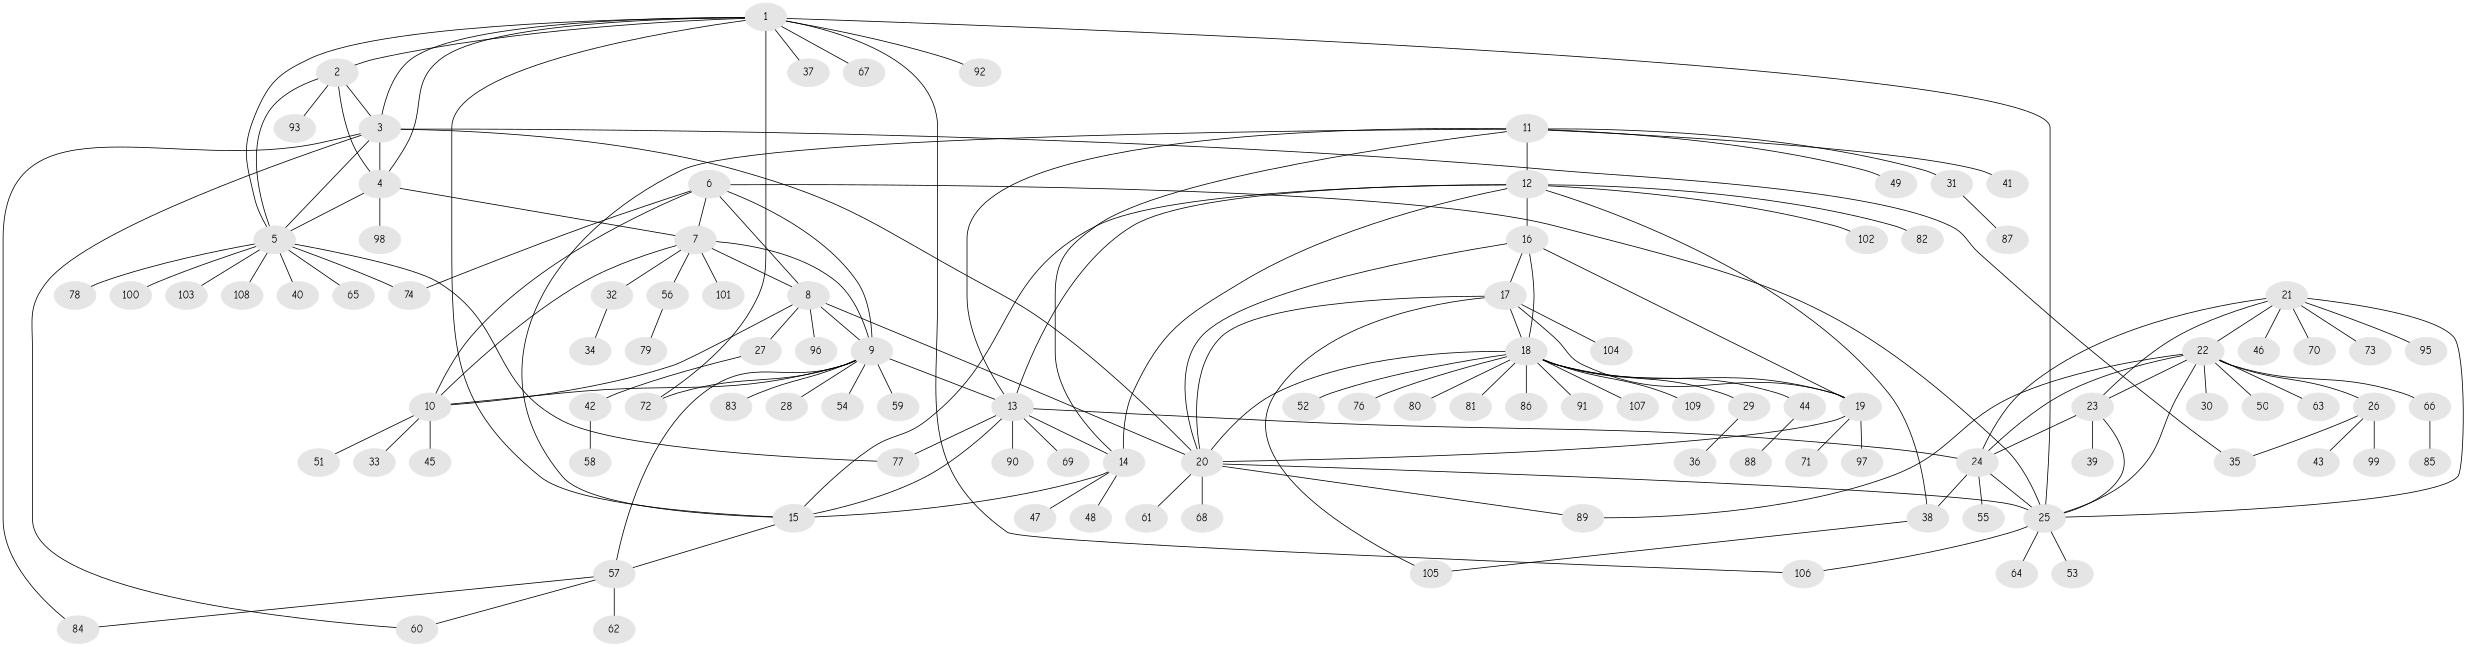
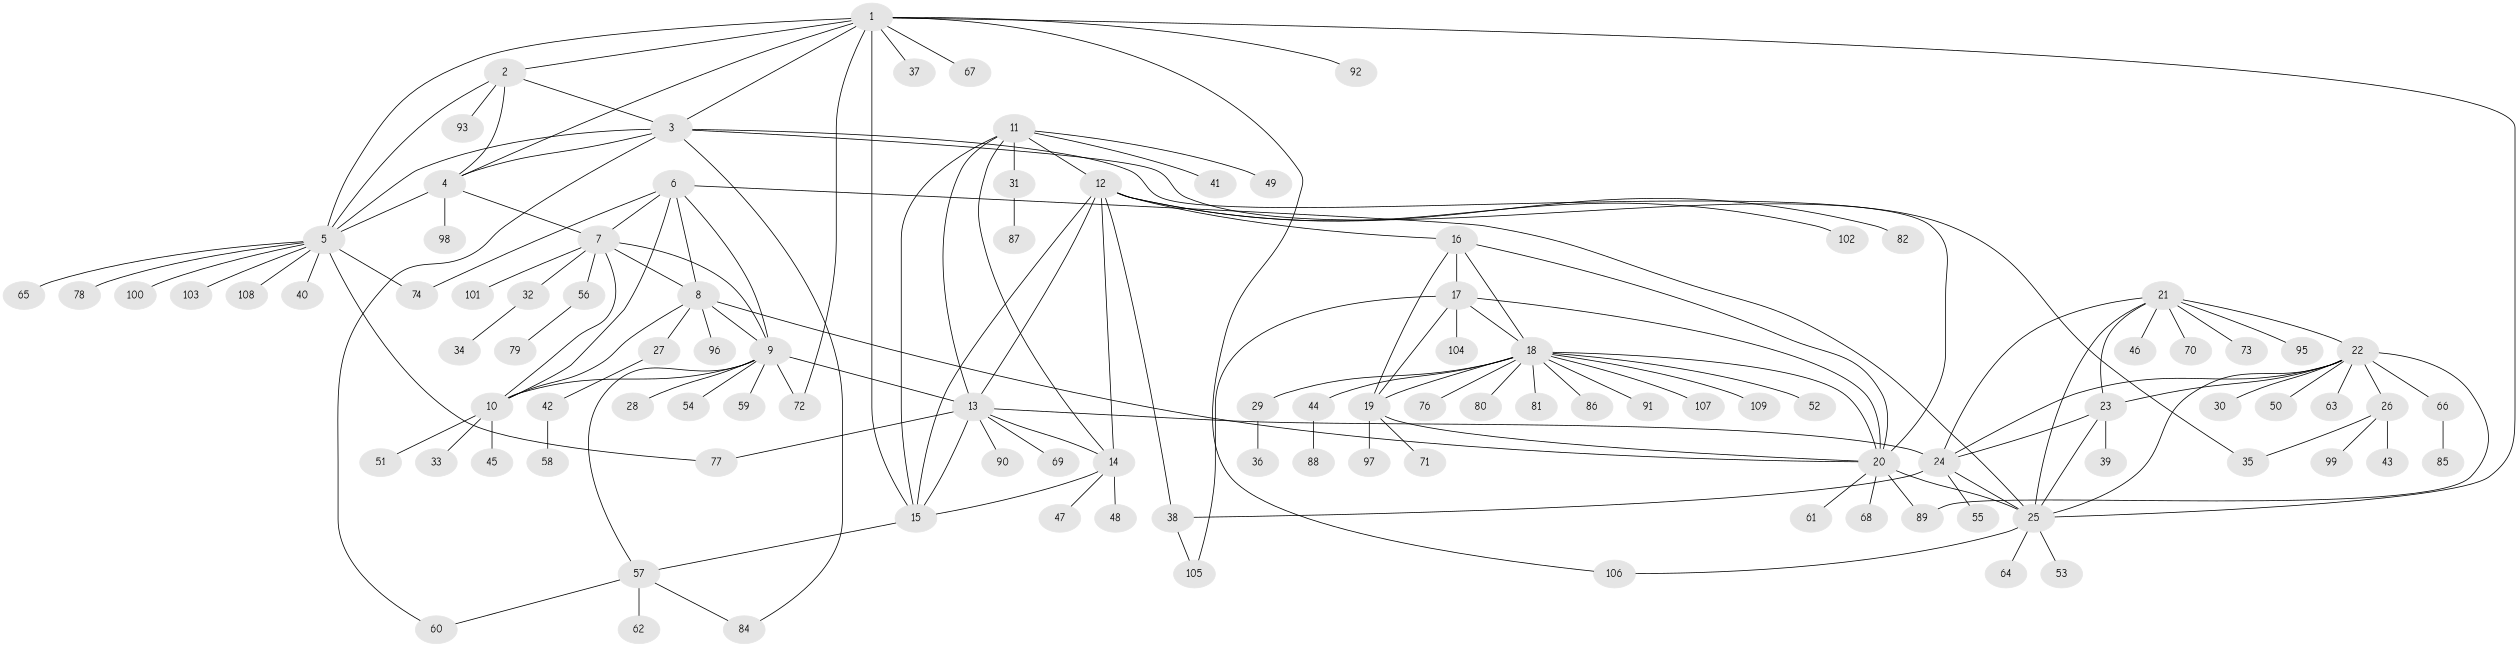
(731, 407) -> none
